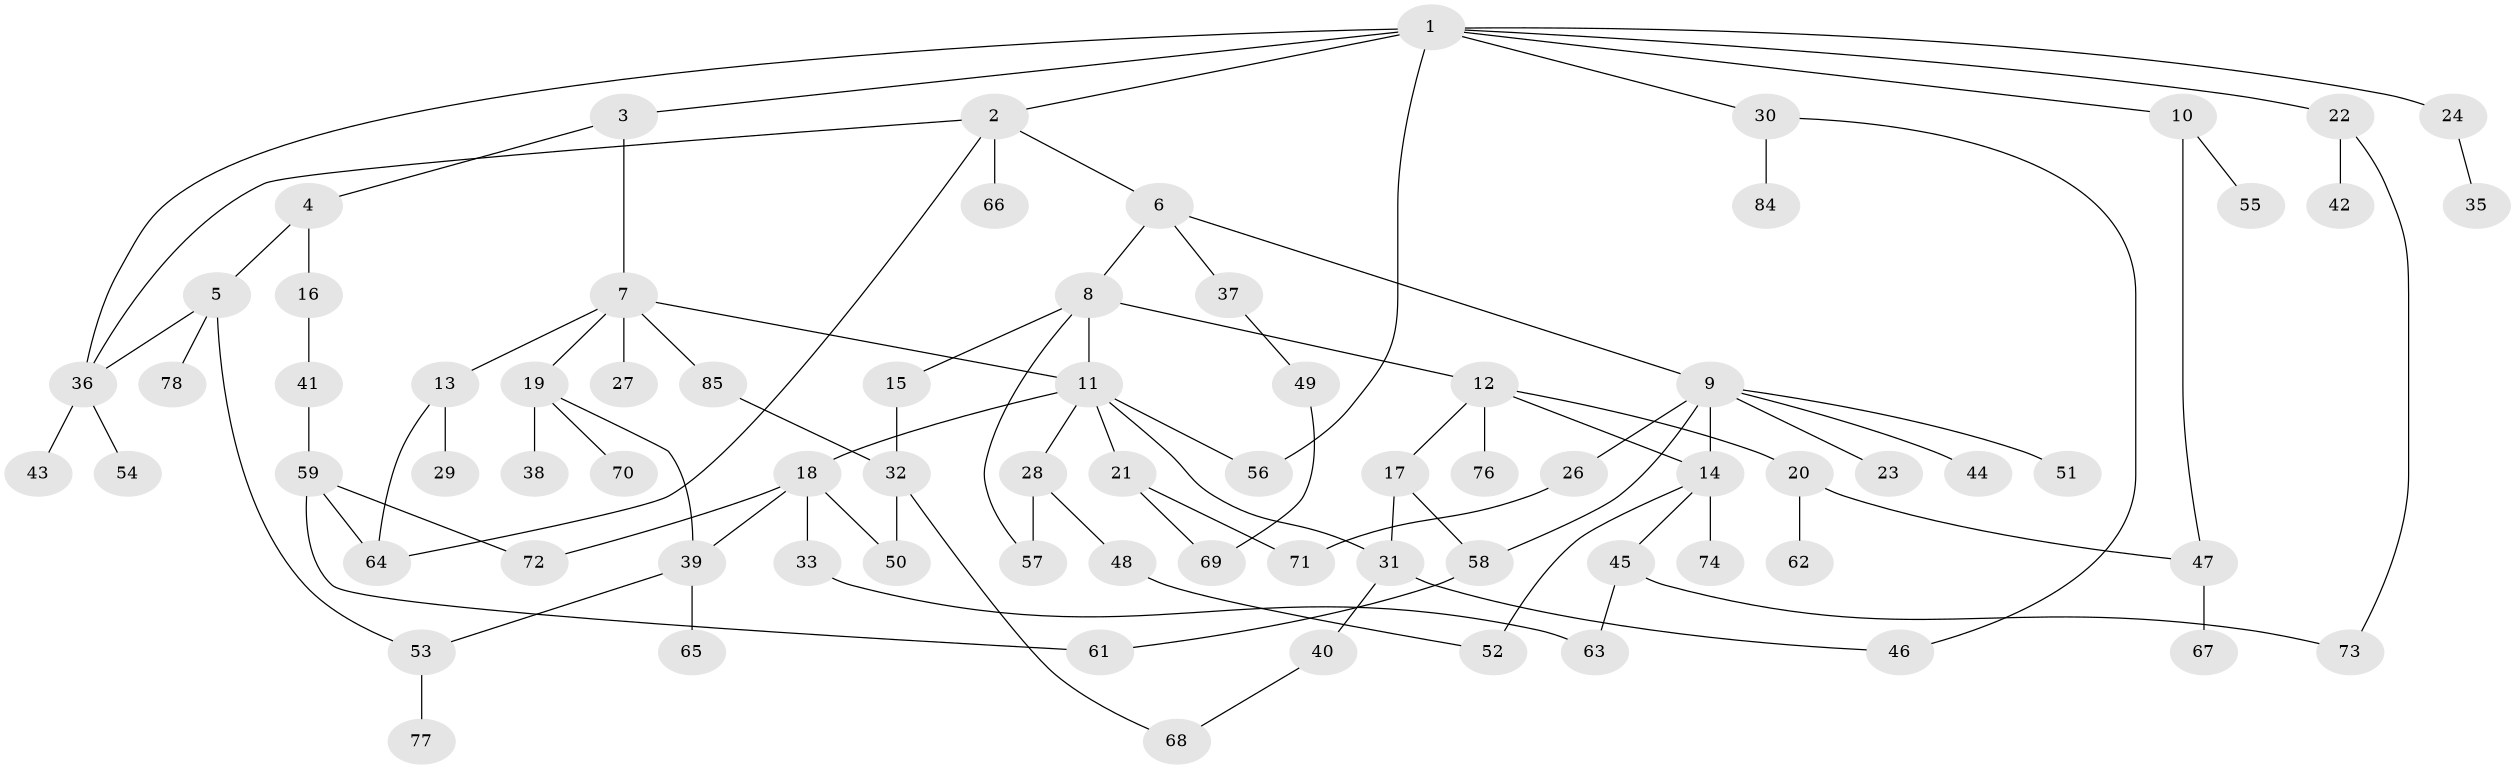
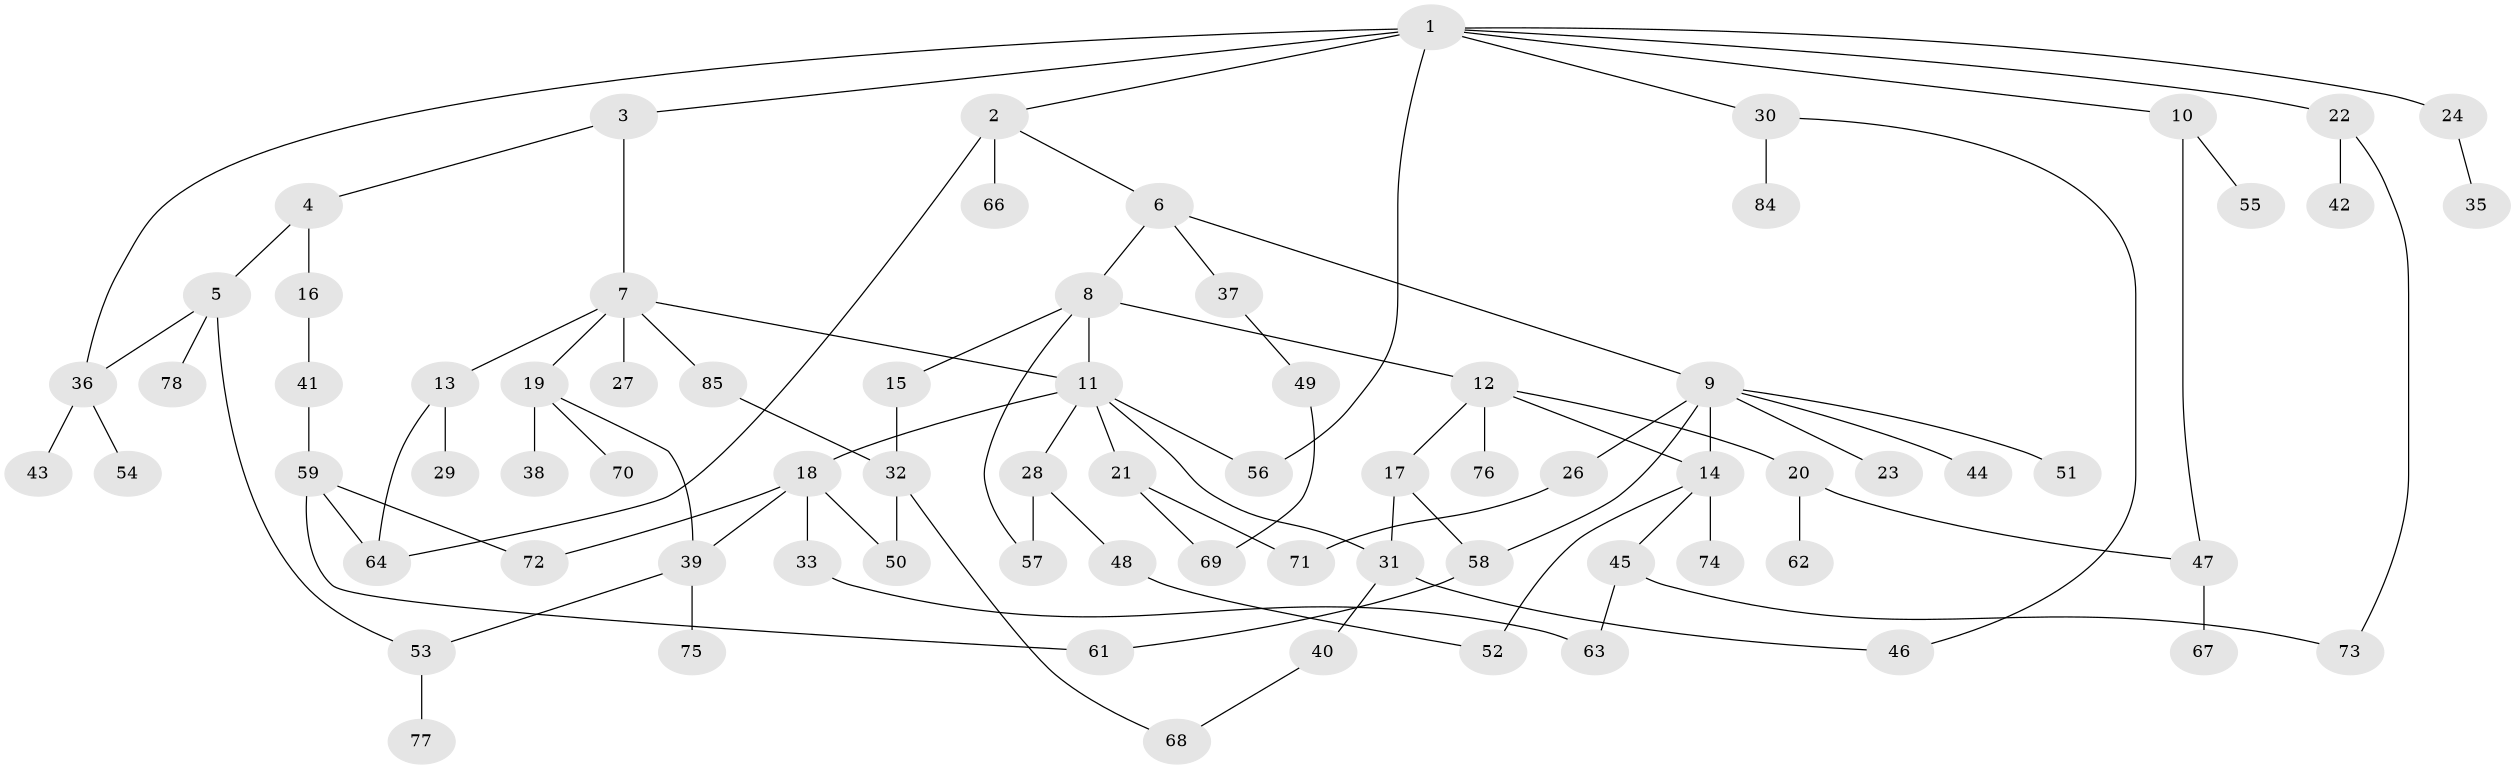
(535, 153) -> none
(692, 652) -> (692, 652)
